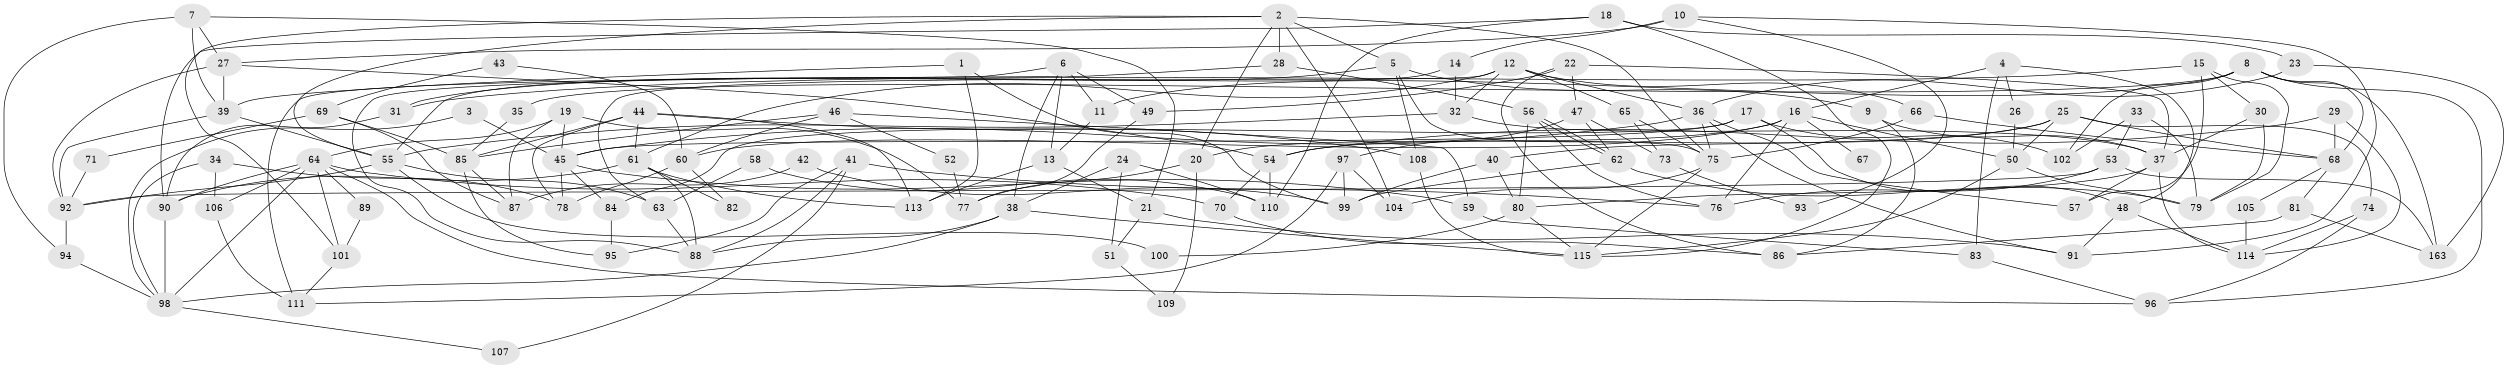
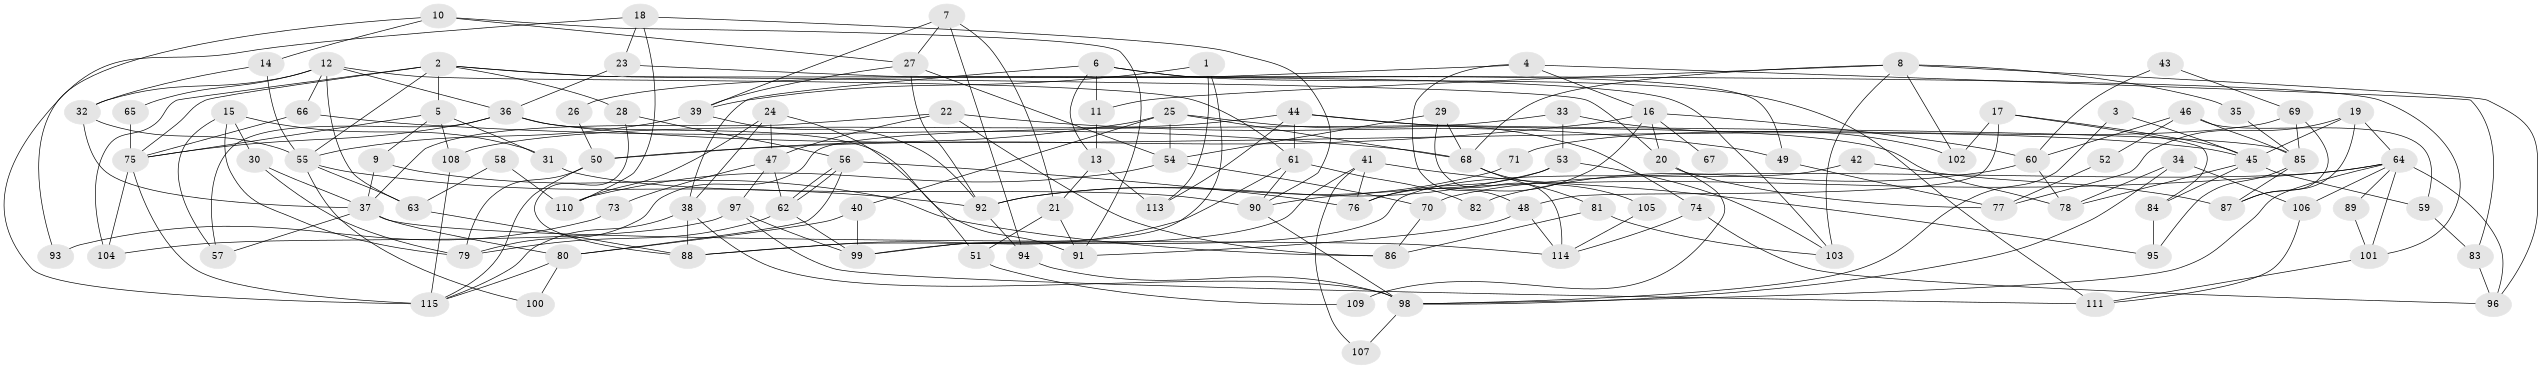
none -> (771, 136)
(1645, 136) -> none
(770, 196) -> none
(2438, 257) -> (1835, 257)
